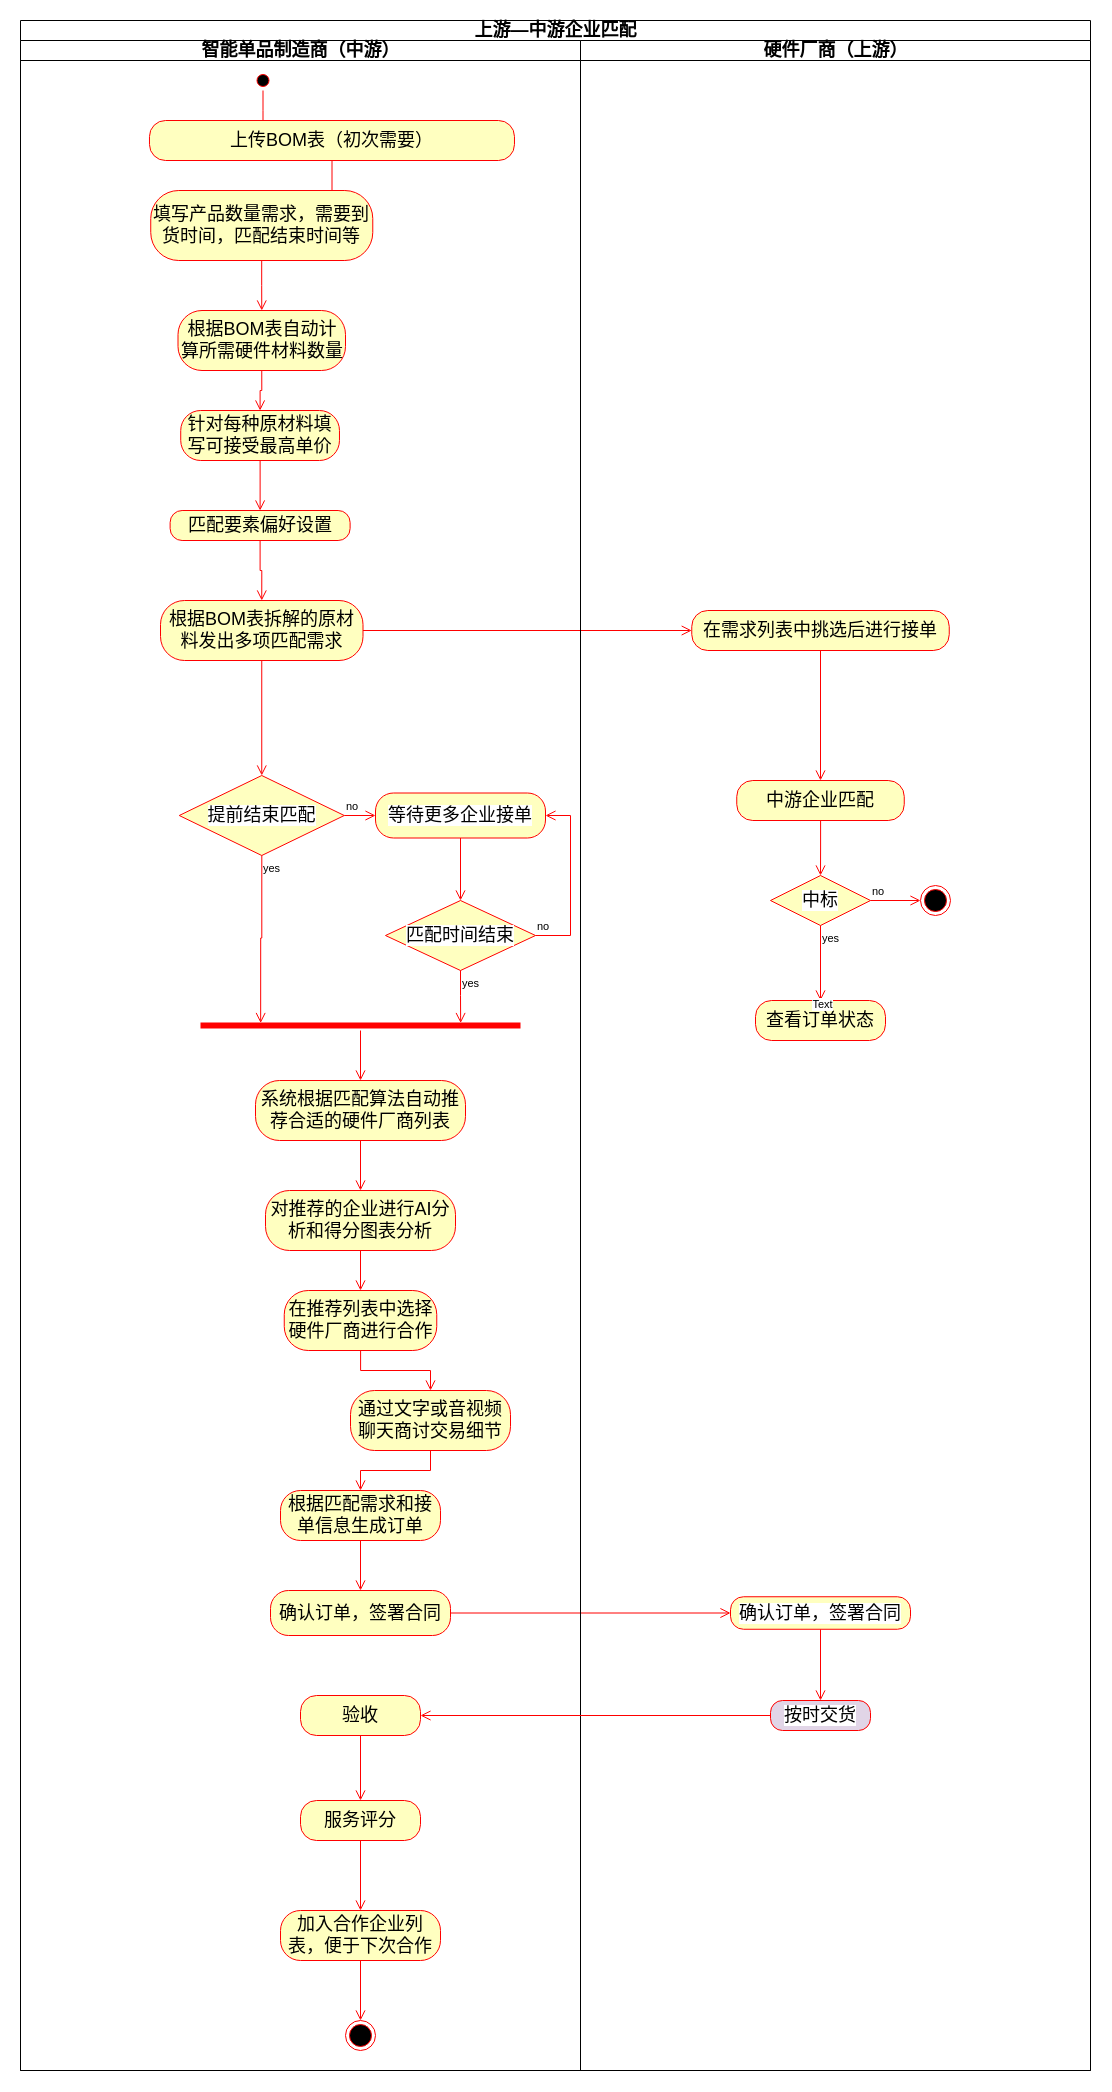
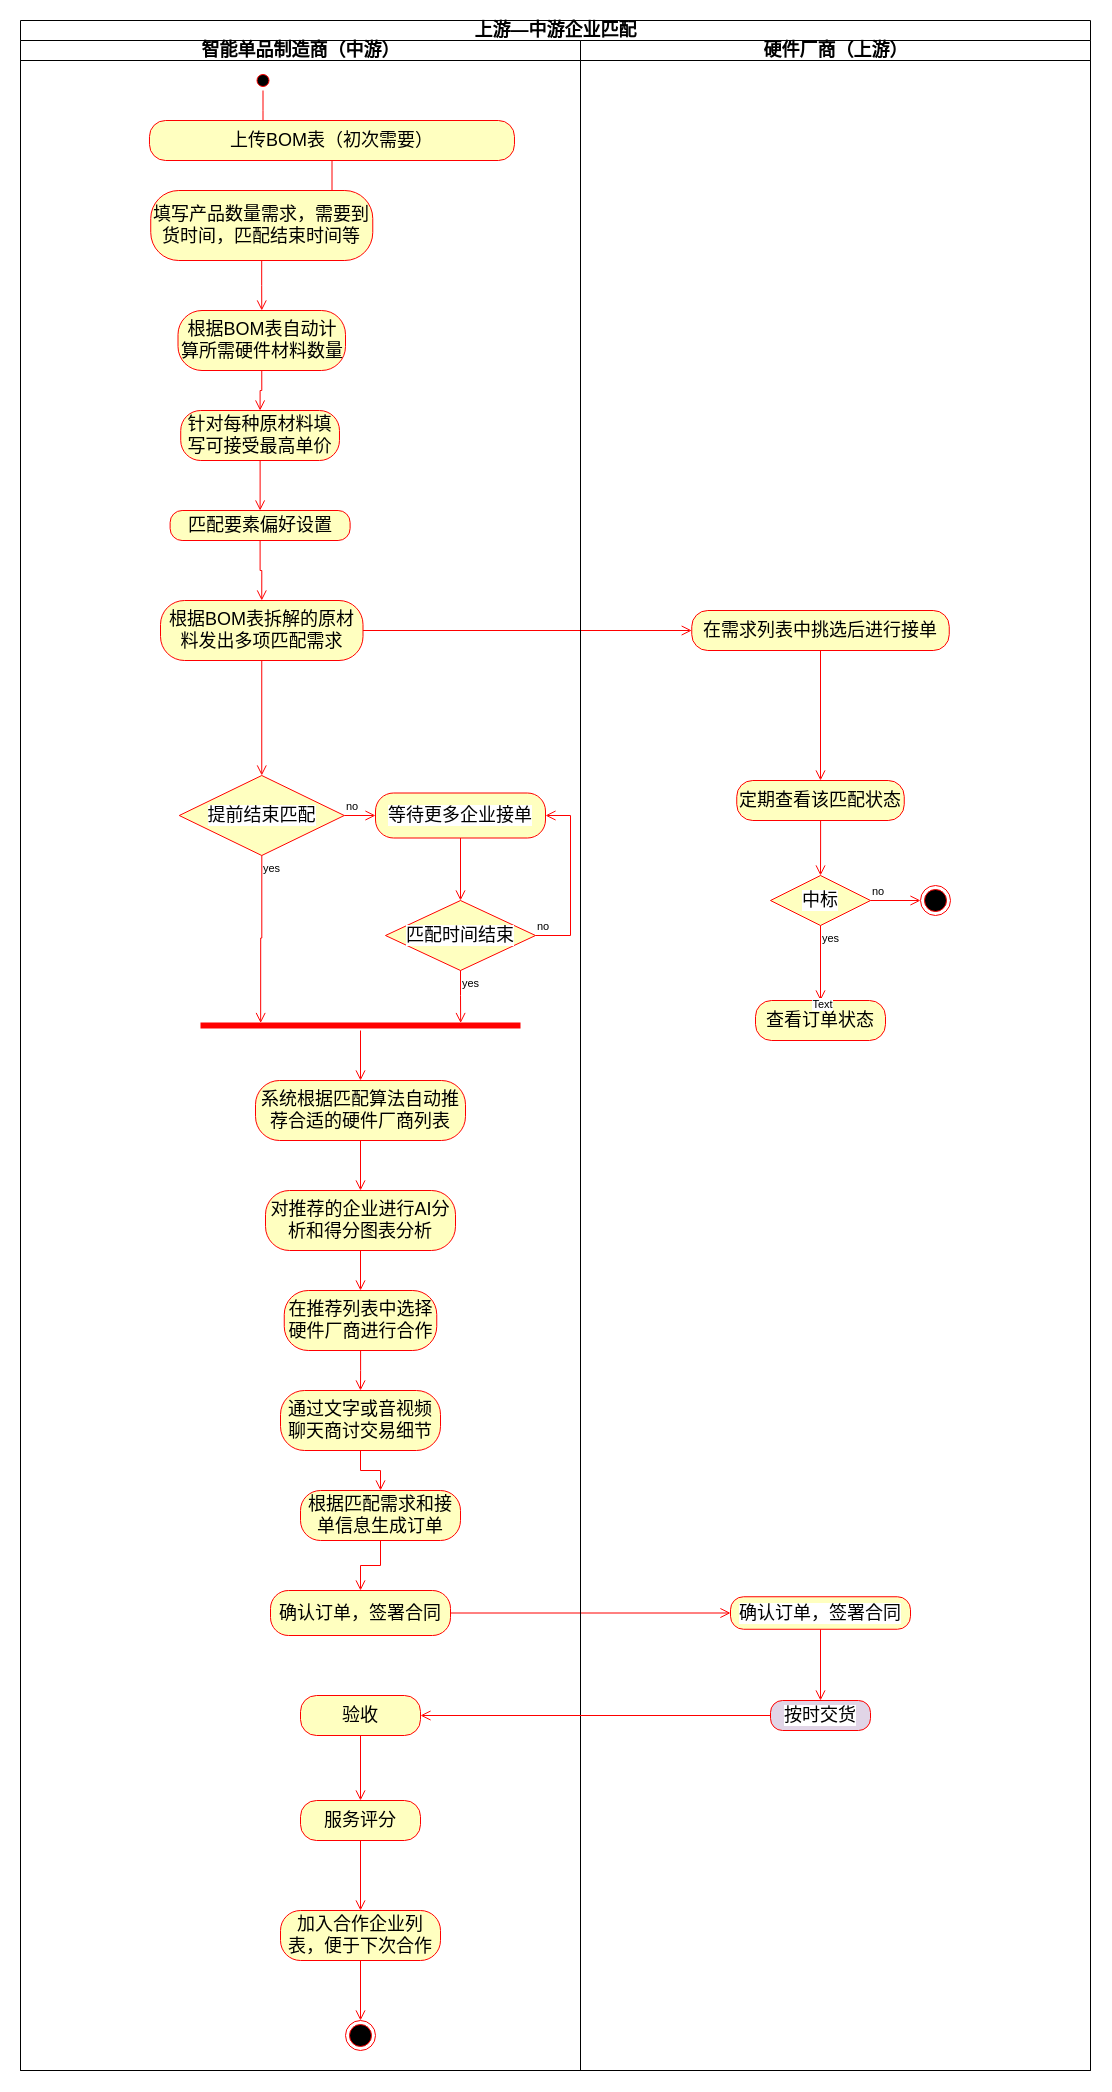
(821, 801) -> (821, 801)
(431, 1421) -> (361, 1421)
(361, 1516) -> (381, 1516)
